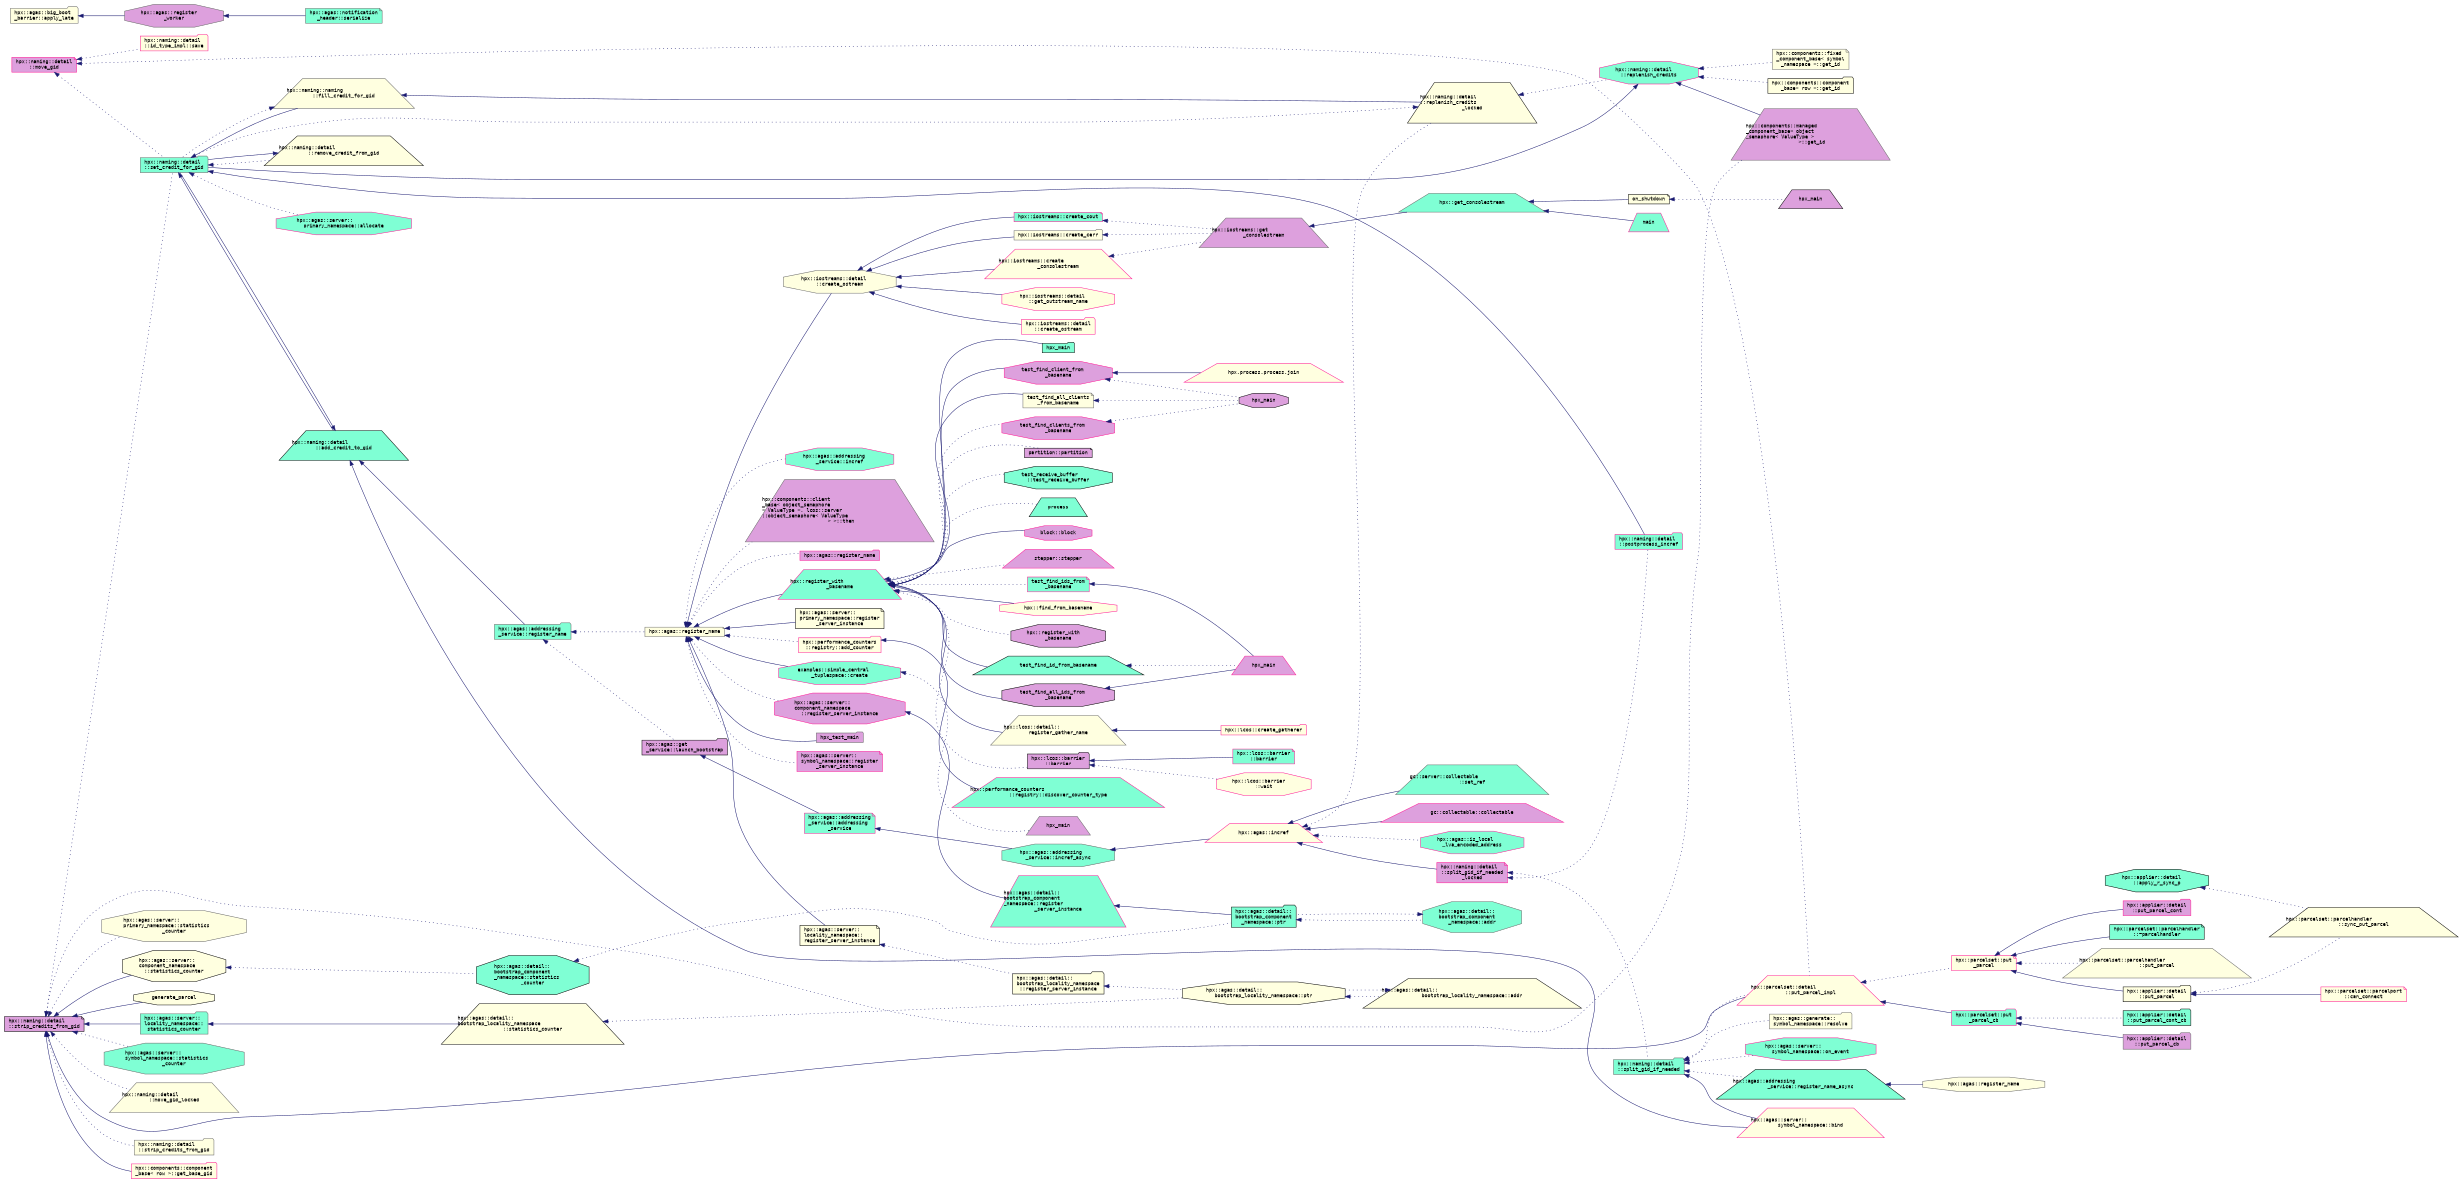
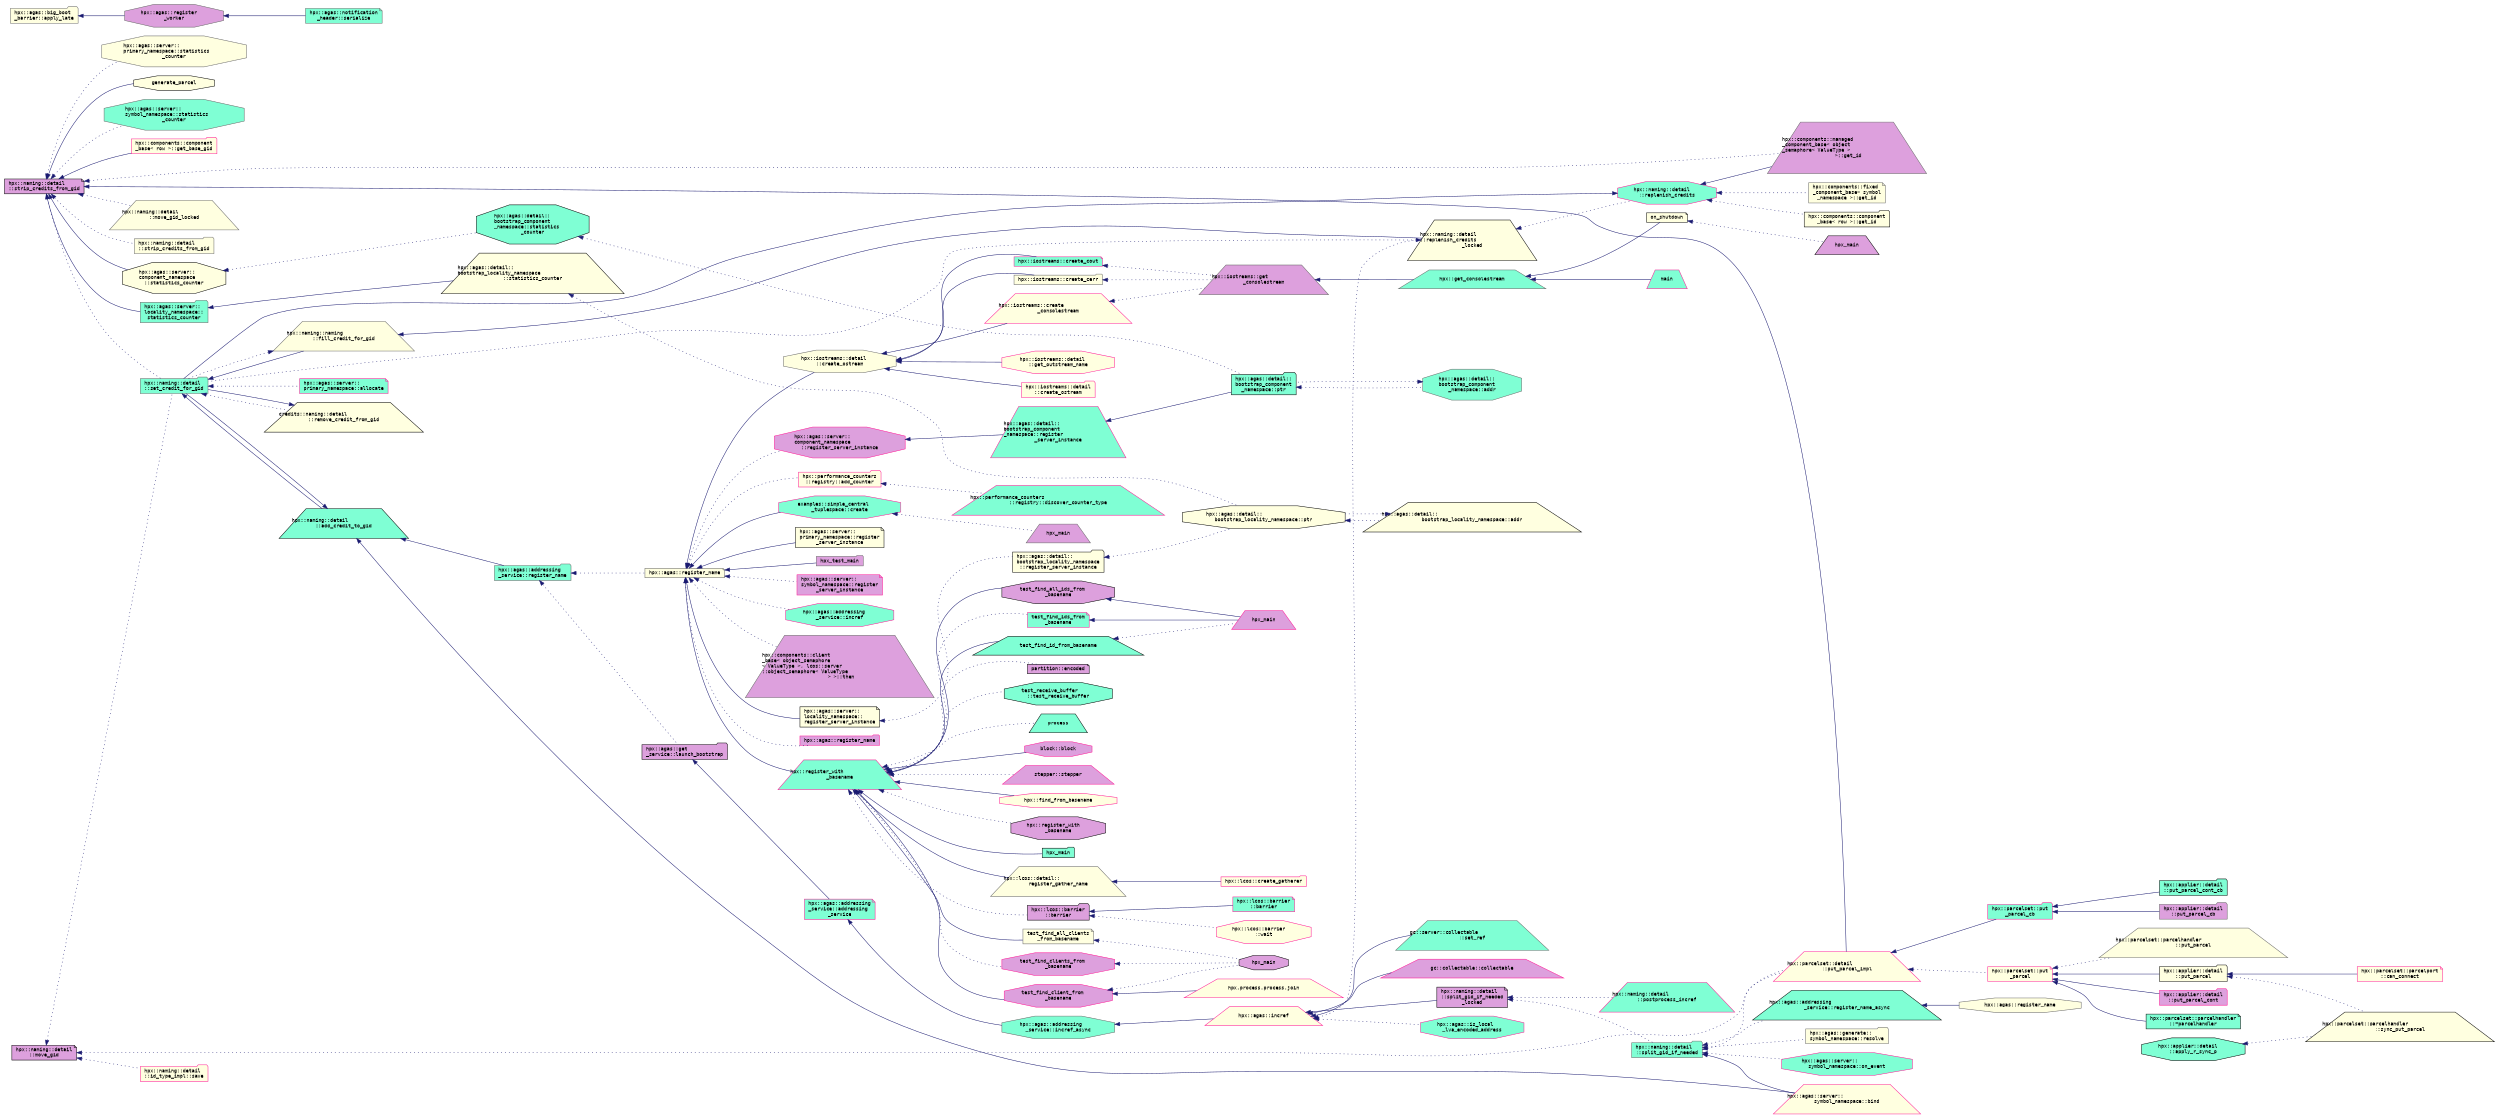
(44, 65) -> (44, 1053)
(344, 151) -> (344, 417)
(1002, 192) -> none
(344, 223) -> (344, 386)
(1058, 453) -> (1058, 669)
(1649, 542) -> (1667, 997)
(947, 695) -> (935, 489)
(1472, 873) -> (1472, 997)
(2072, 1018) -> (2108, 899)
